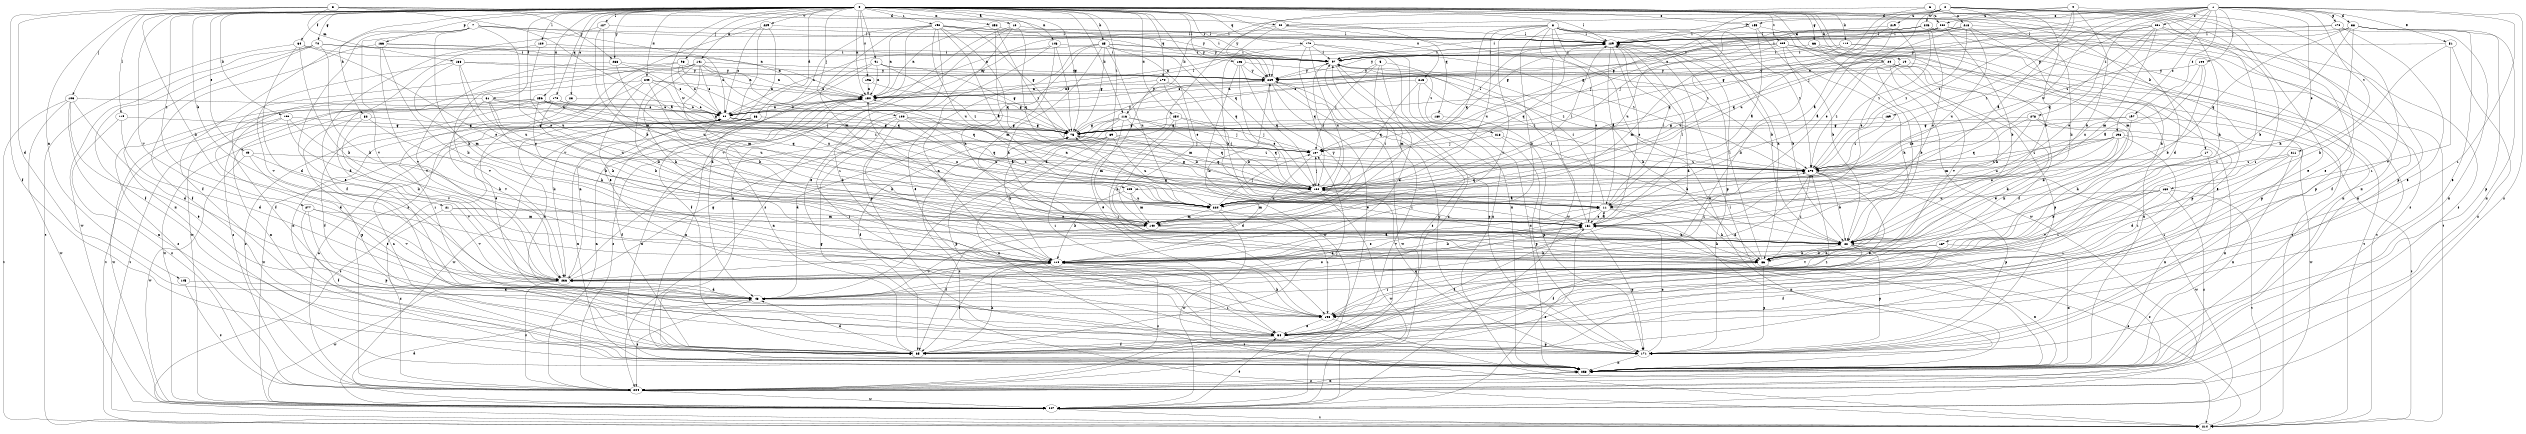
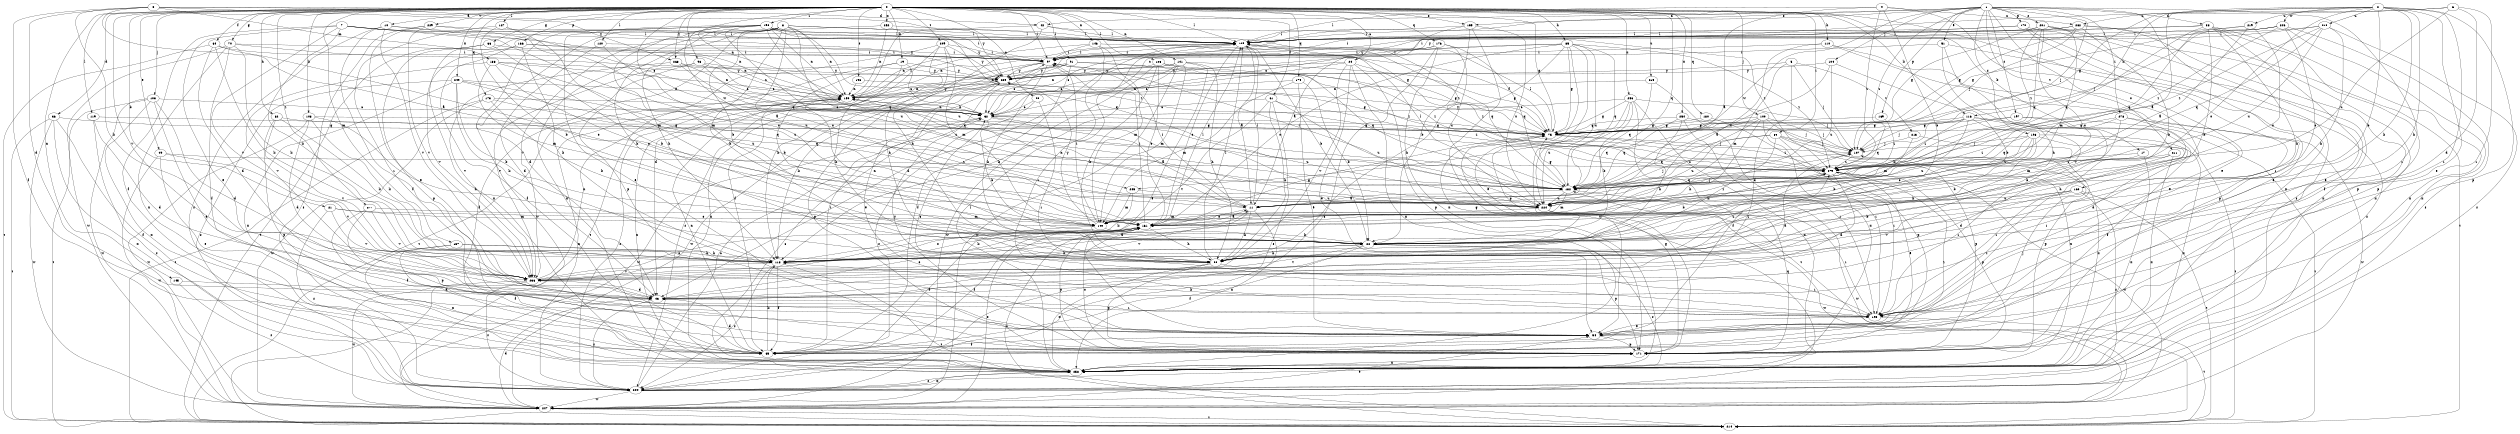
(1607, 148) -> (1687, 194)
none -> (1082, 182)
